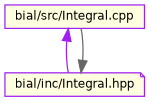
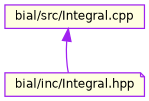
(83, 44) -> none
